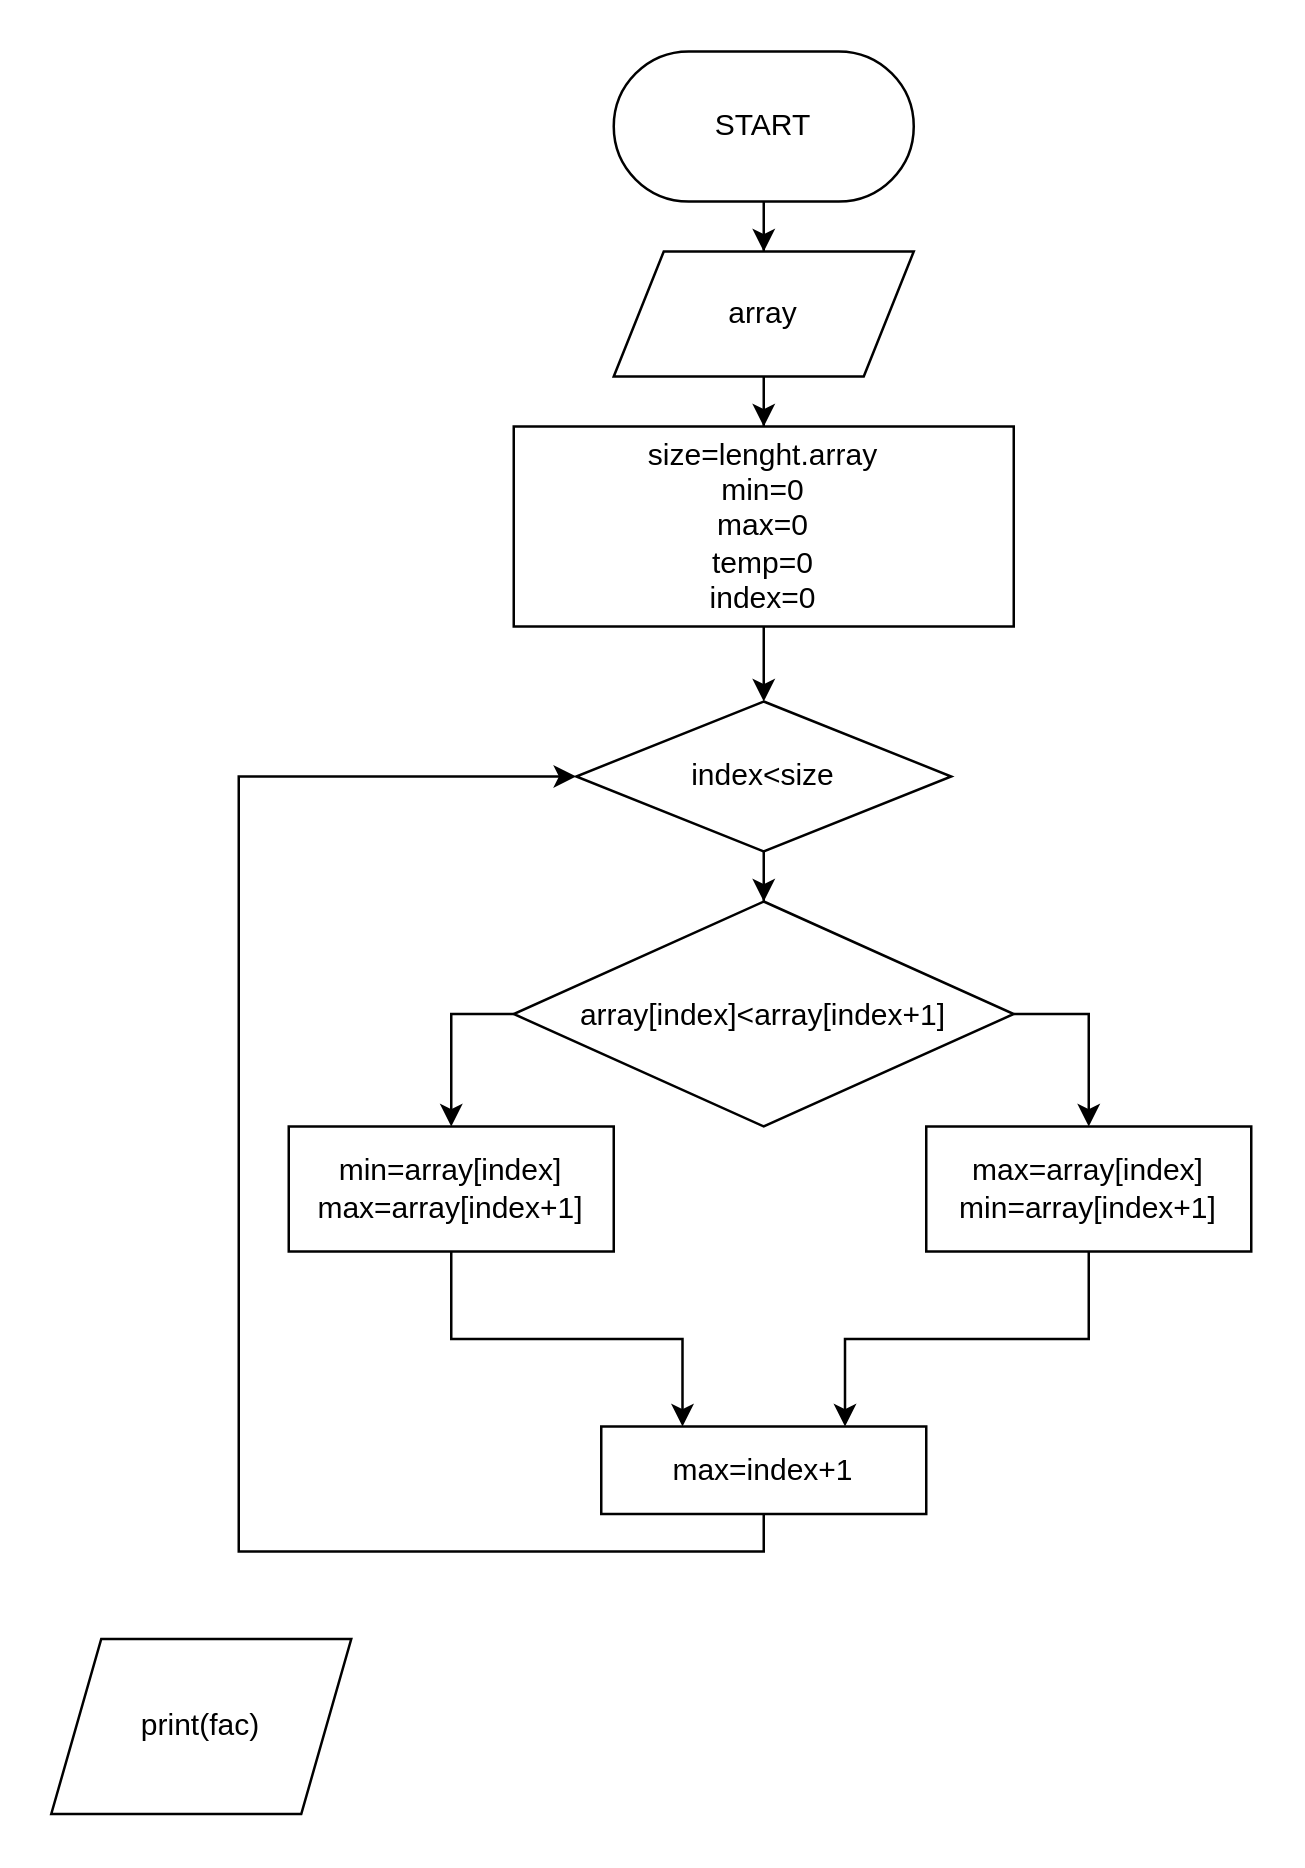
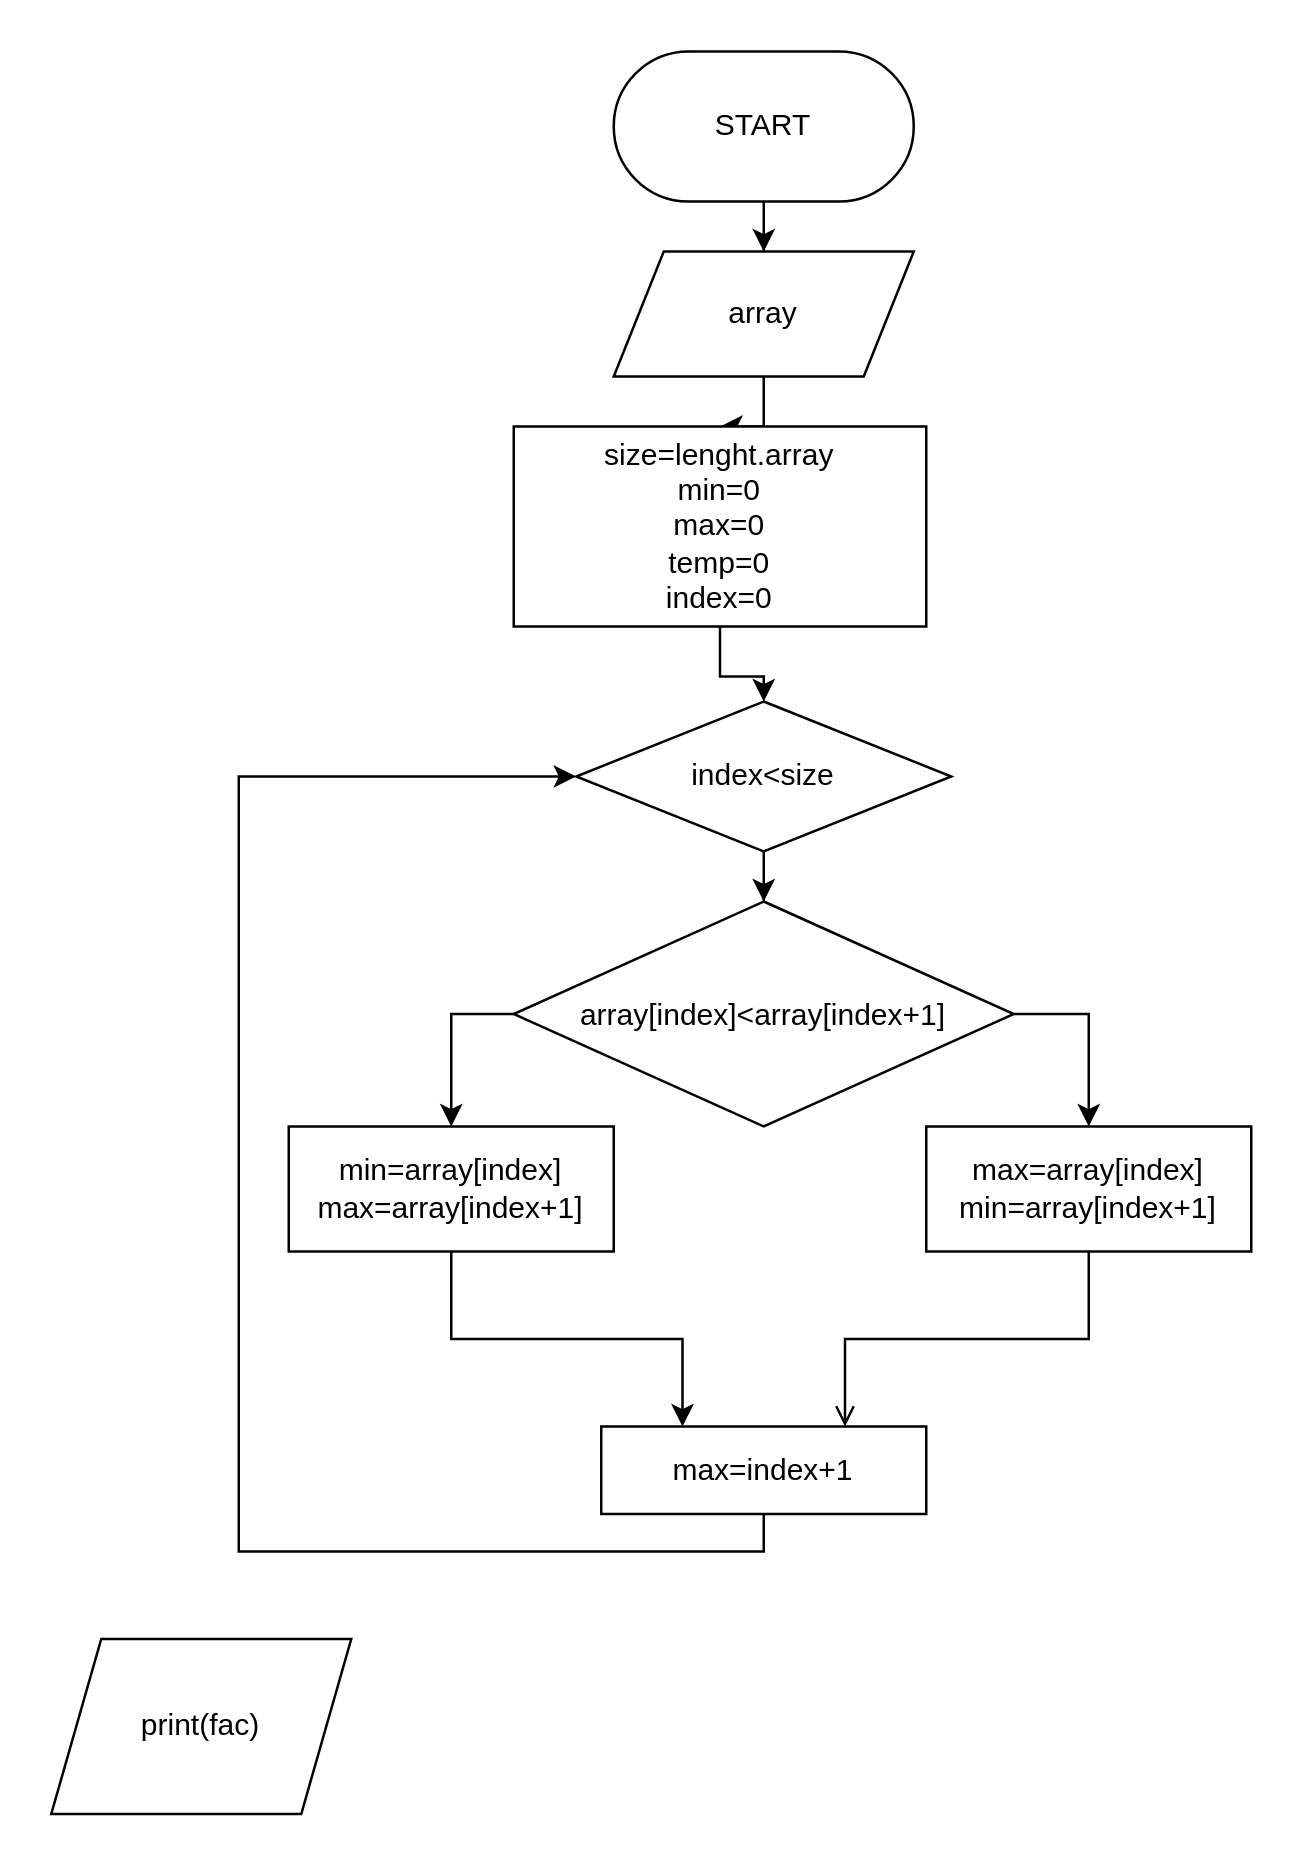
(764, 526) -> (720, 526)
(845, 1408) -> (845, 1413)
